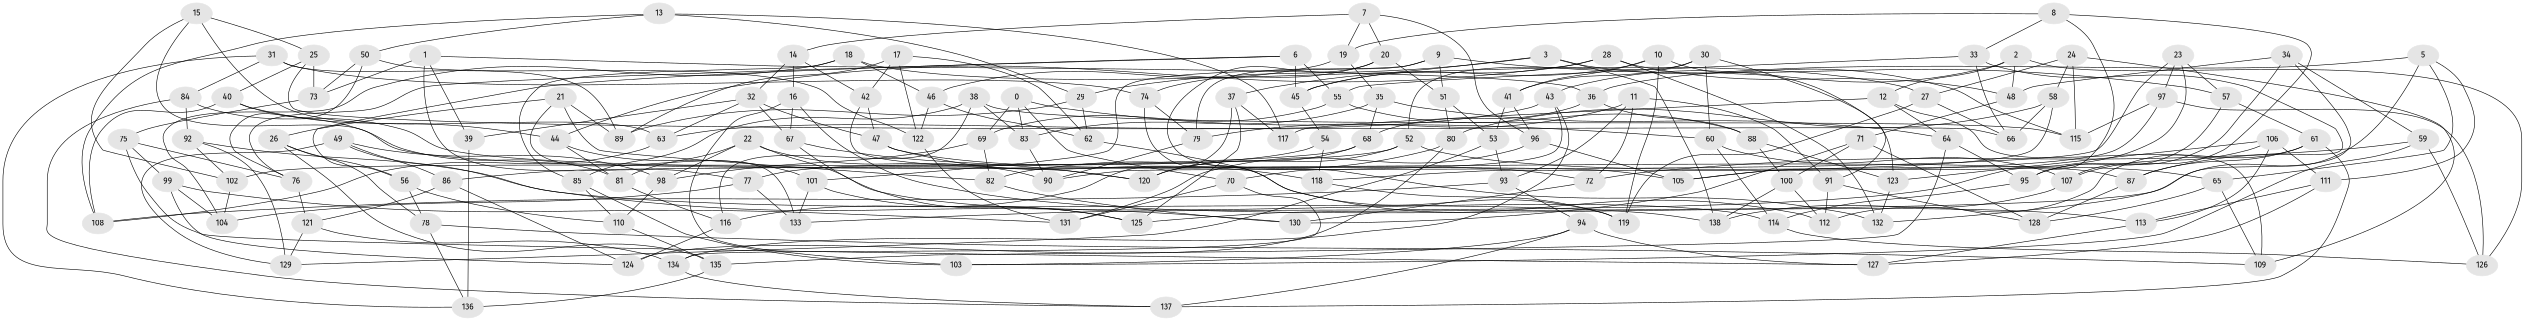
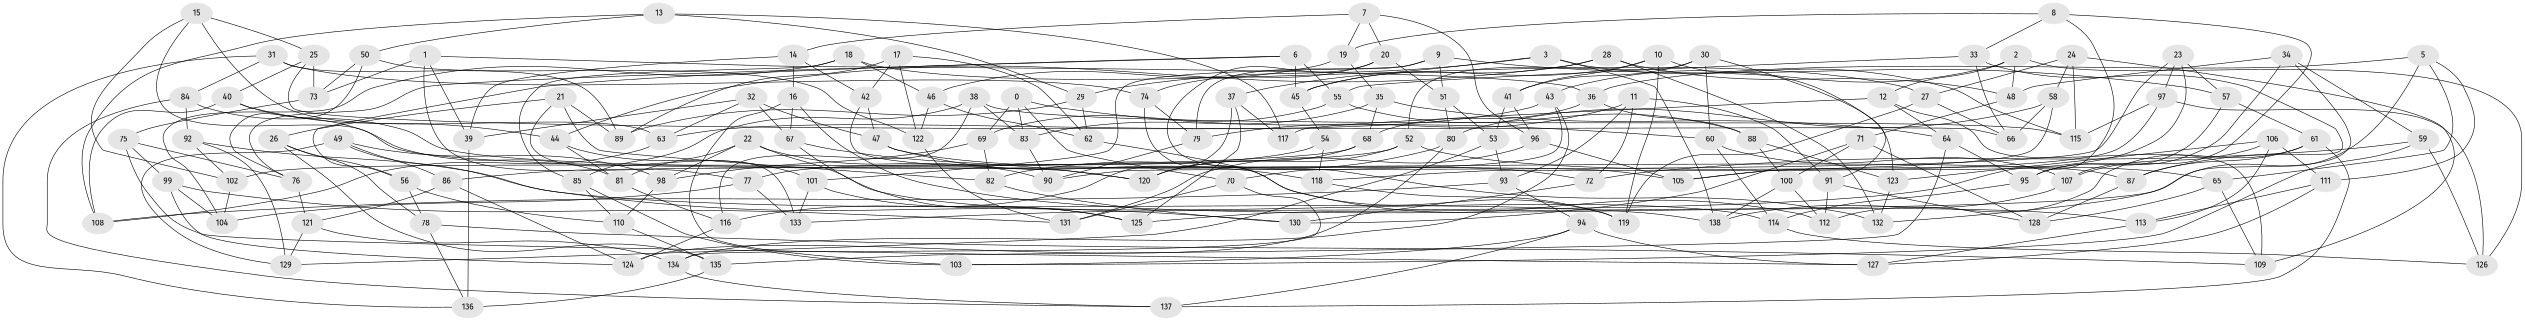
(772, 76) -> (618, 67)
